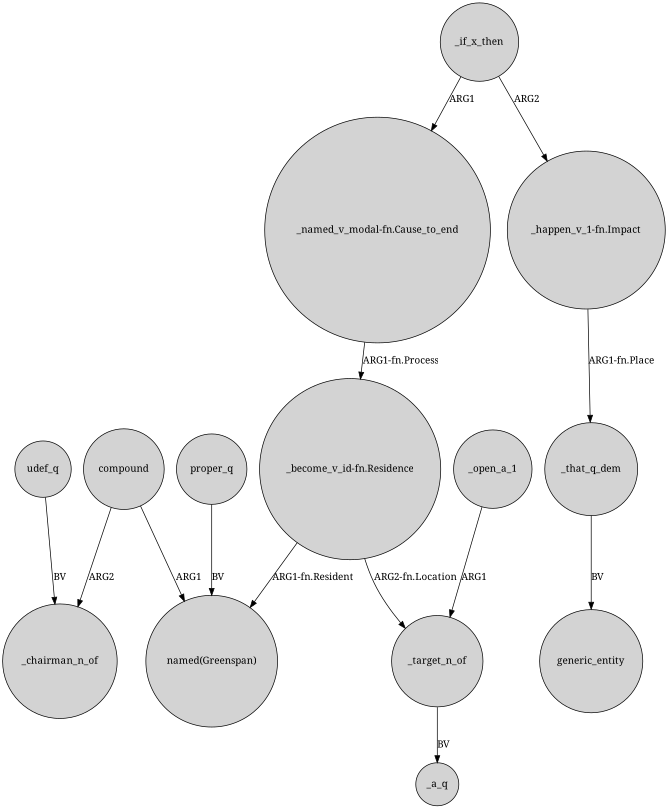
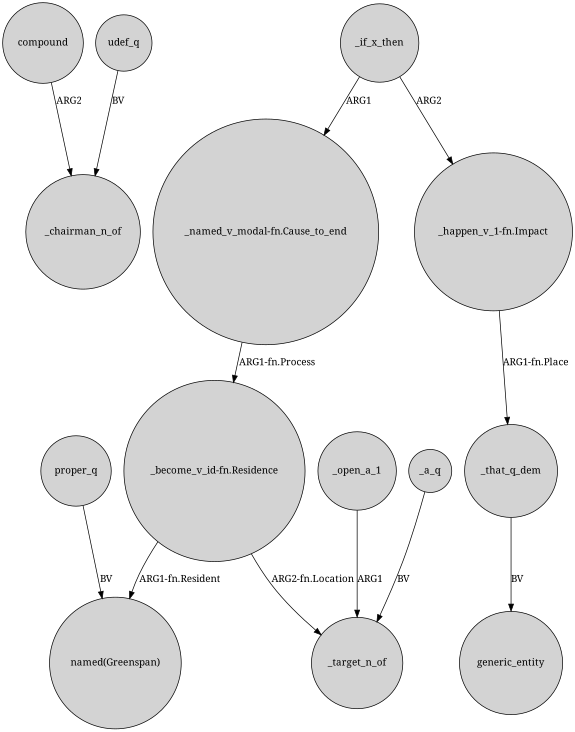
(161, 550) -> none
(437, 731) -> (405, 555)
